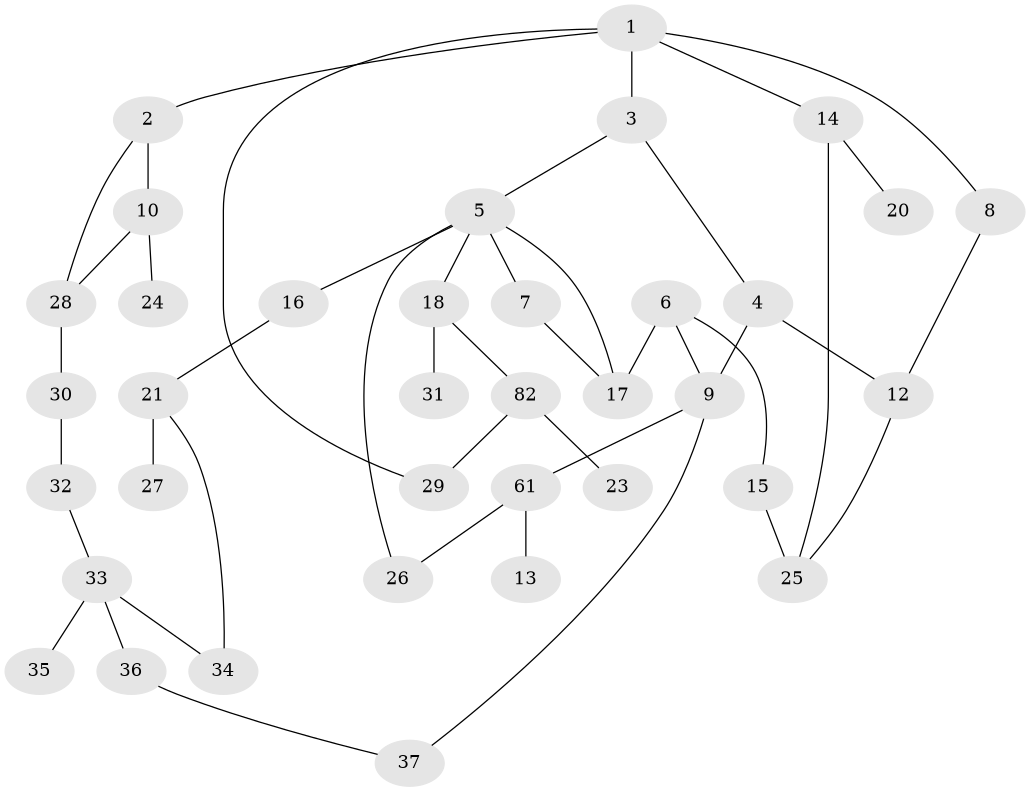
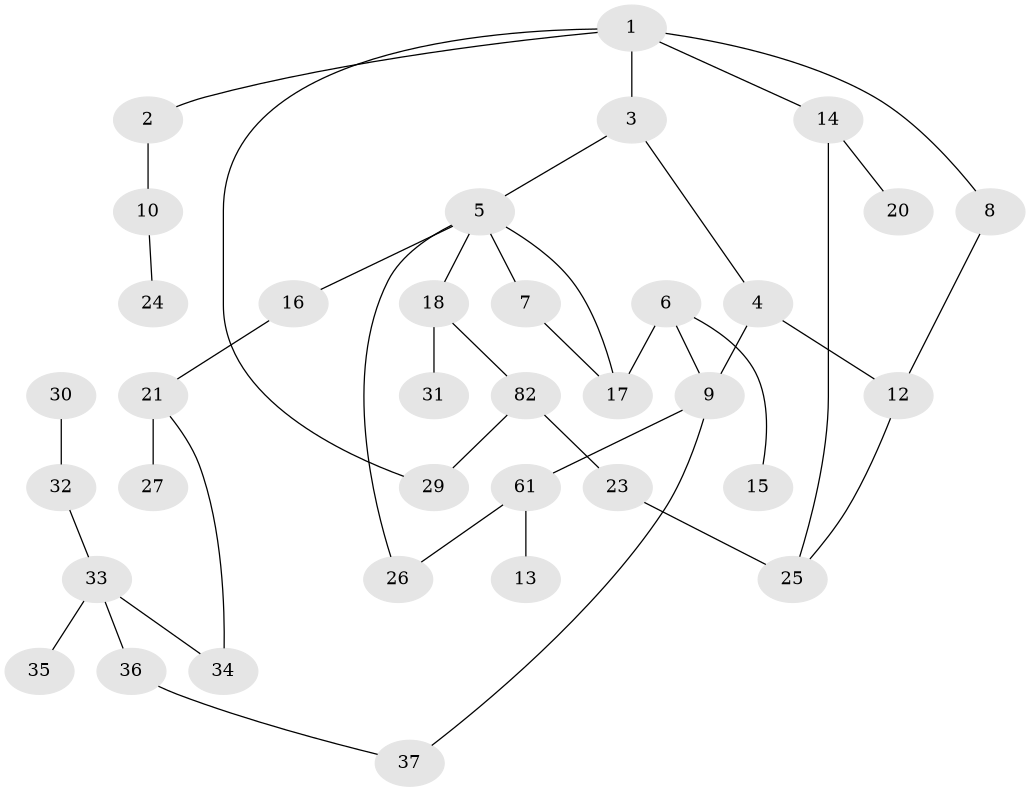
(61, 304) -> none
(775, 533) -> (705, 533)
